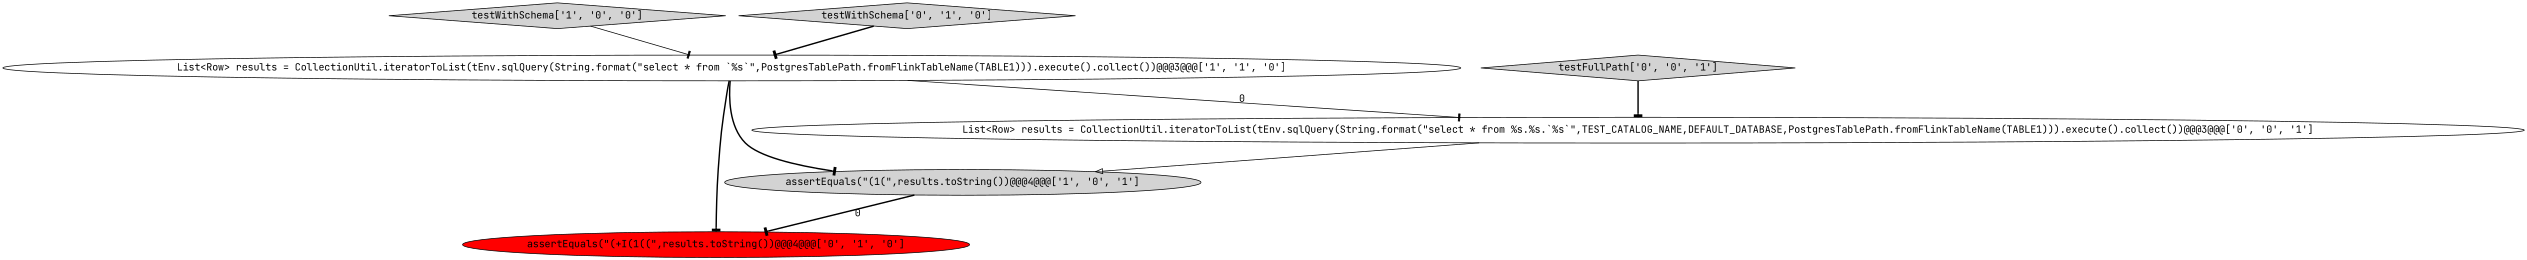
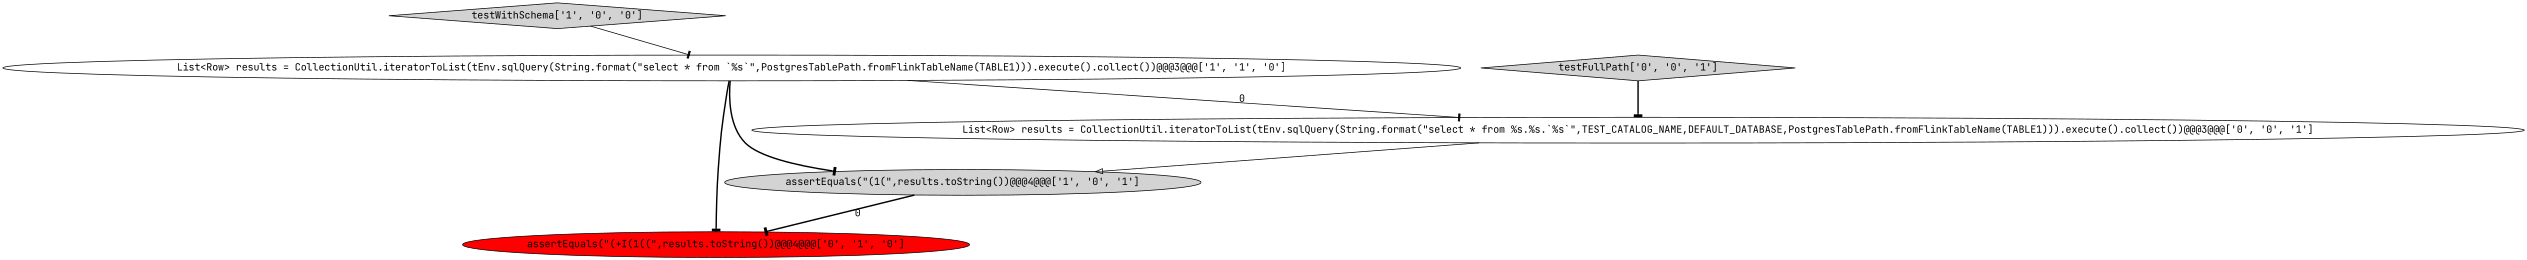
(907, 16) -> none
